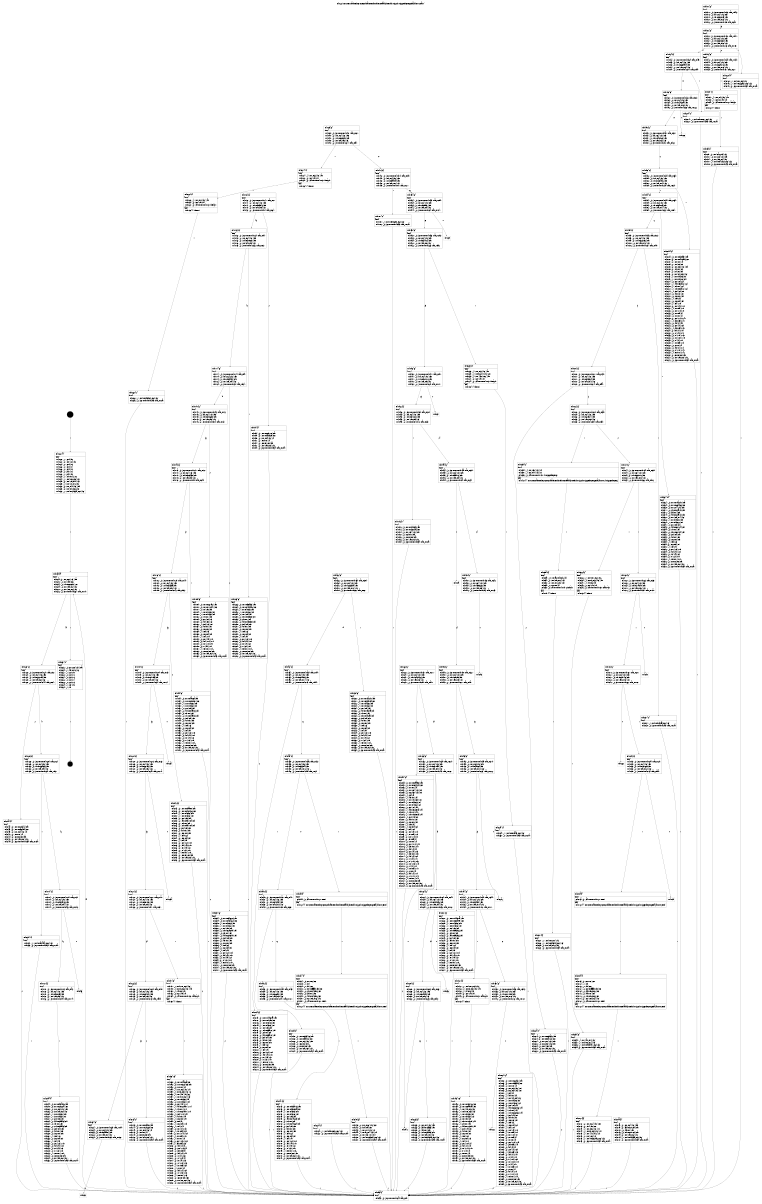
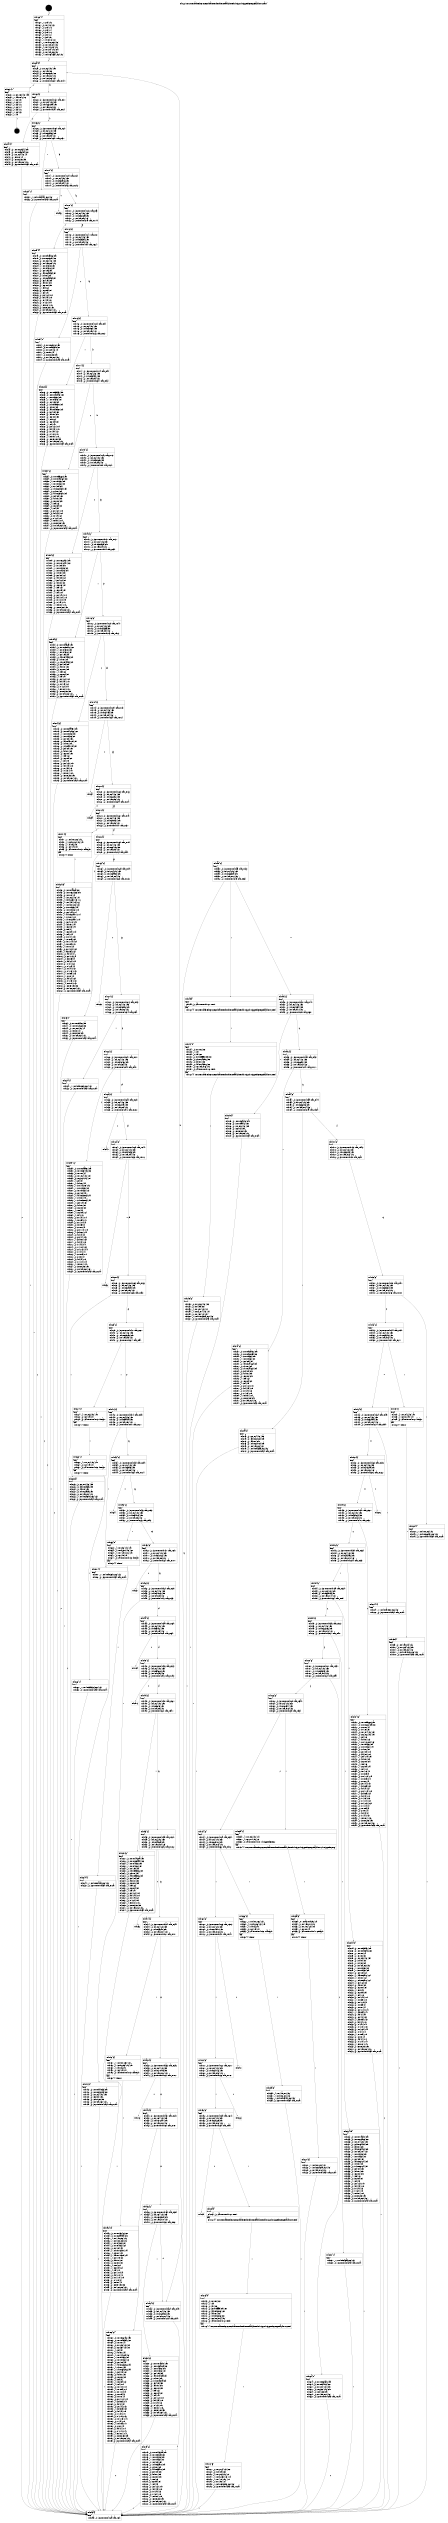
(702, 50) -> (378, 1375)
none -> (81, 225)
(456, 625) -> (158, 1686)
(302, 719) -> (183, 1588)
none -> (122, 1005)
(410, 1064) -> (127, 1309)
none -> (302, 1102)
none -> (368, 1772)
none -> (160, 2118)
